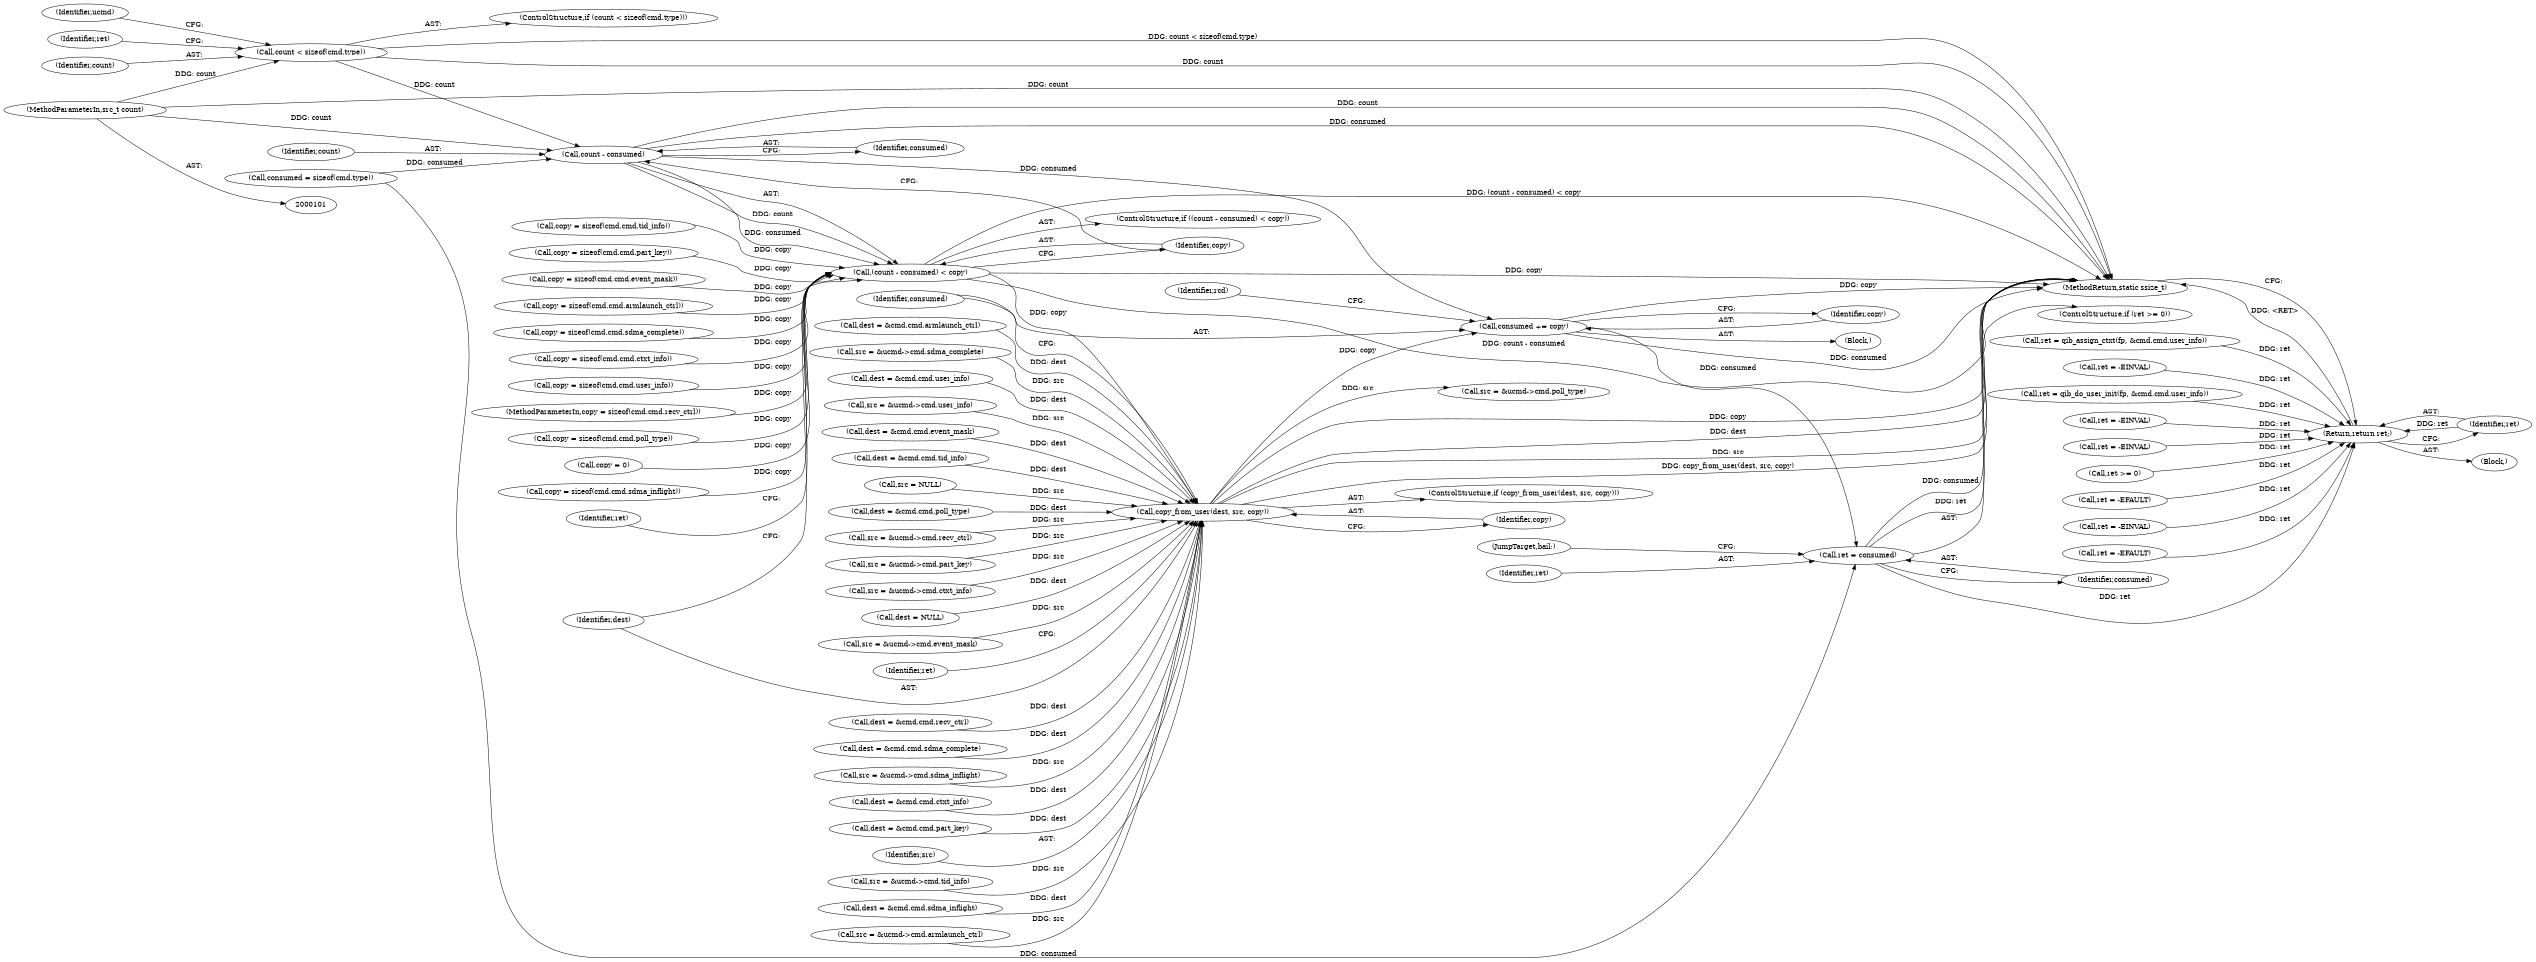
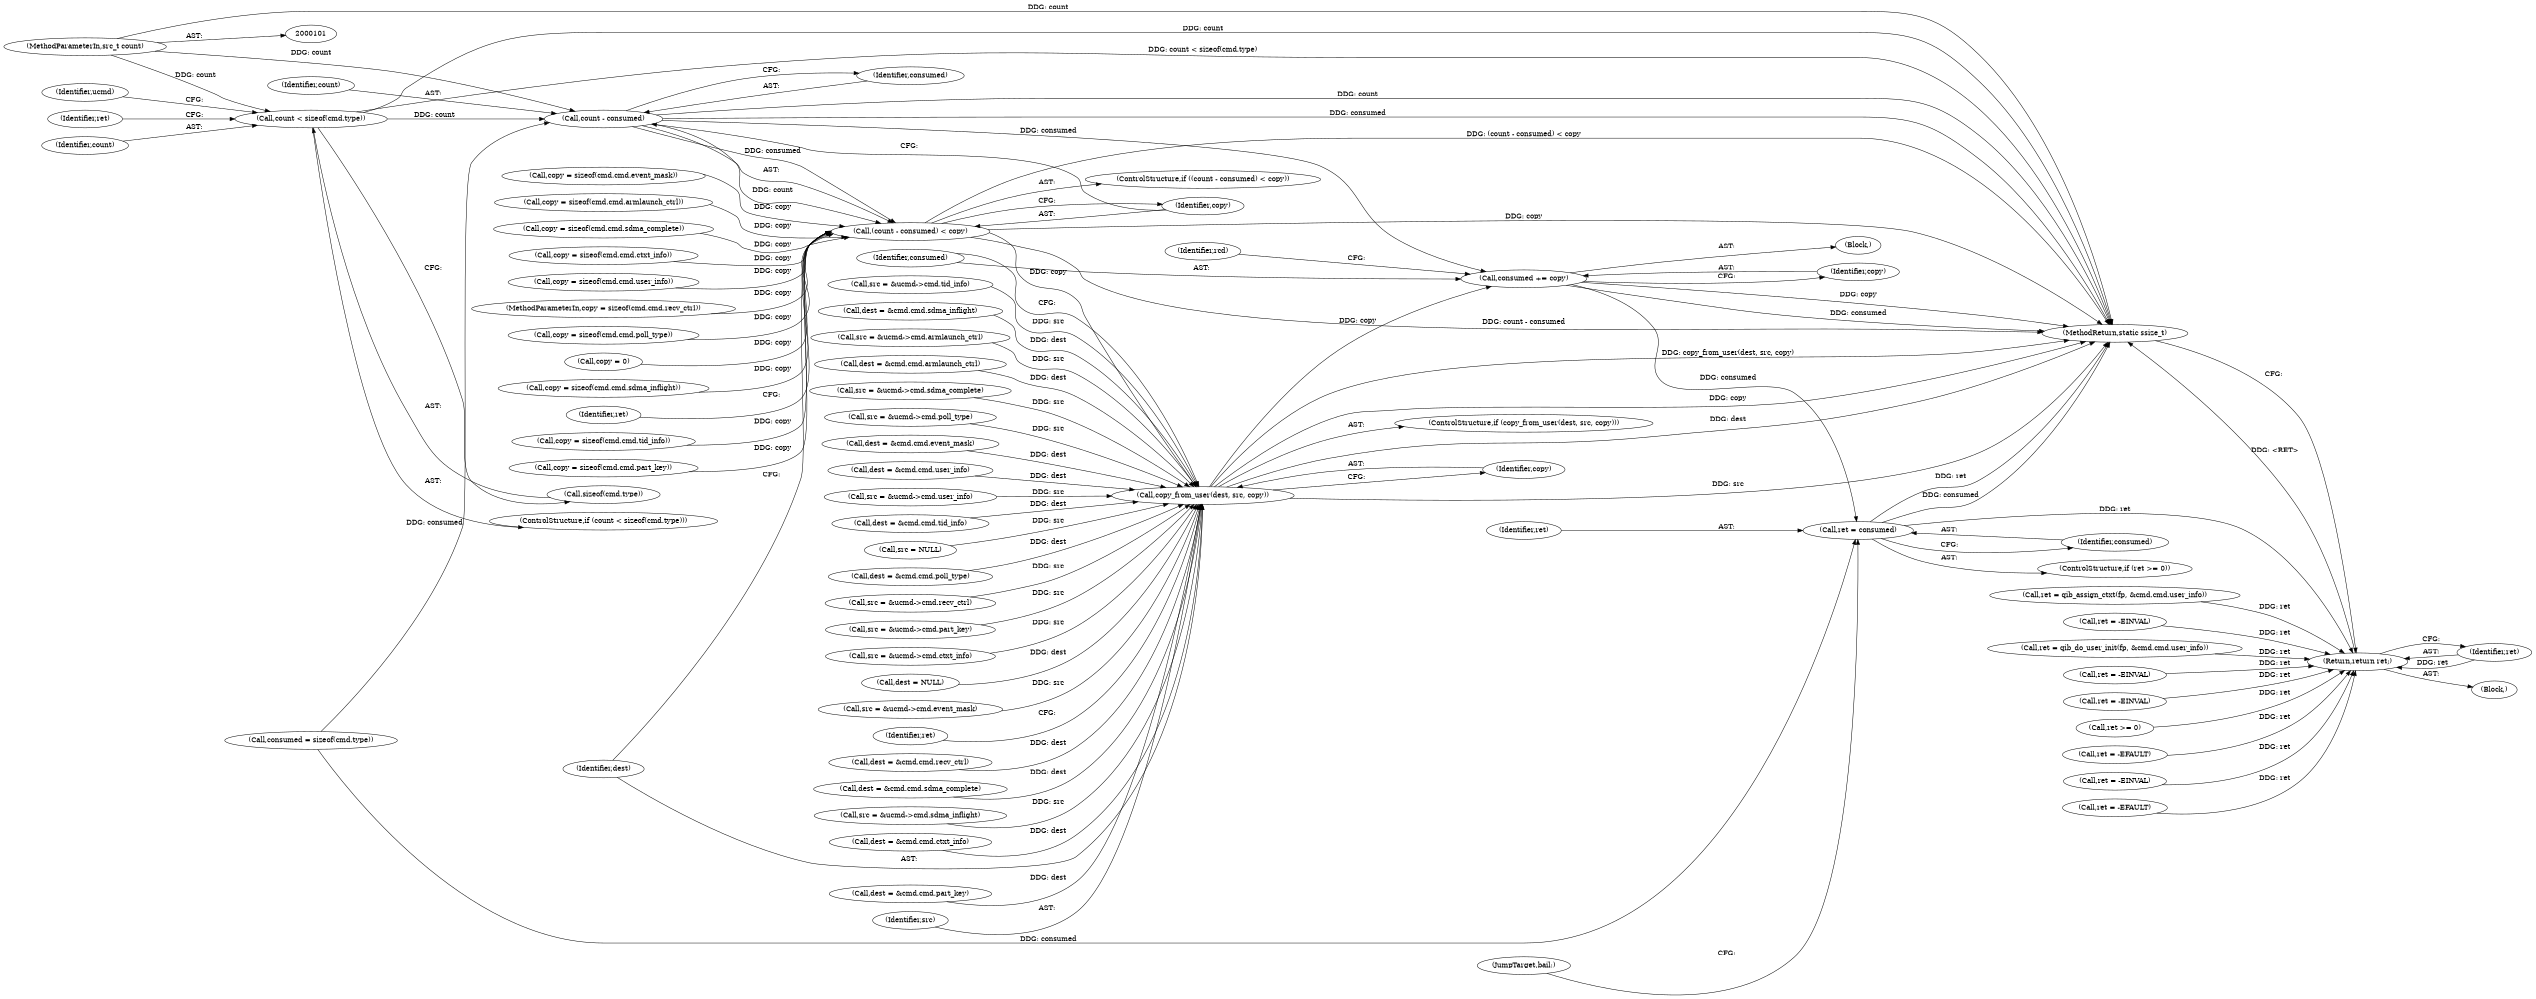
(1313, 416) -> (1076, 448)
none -> (604, 495)
